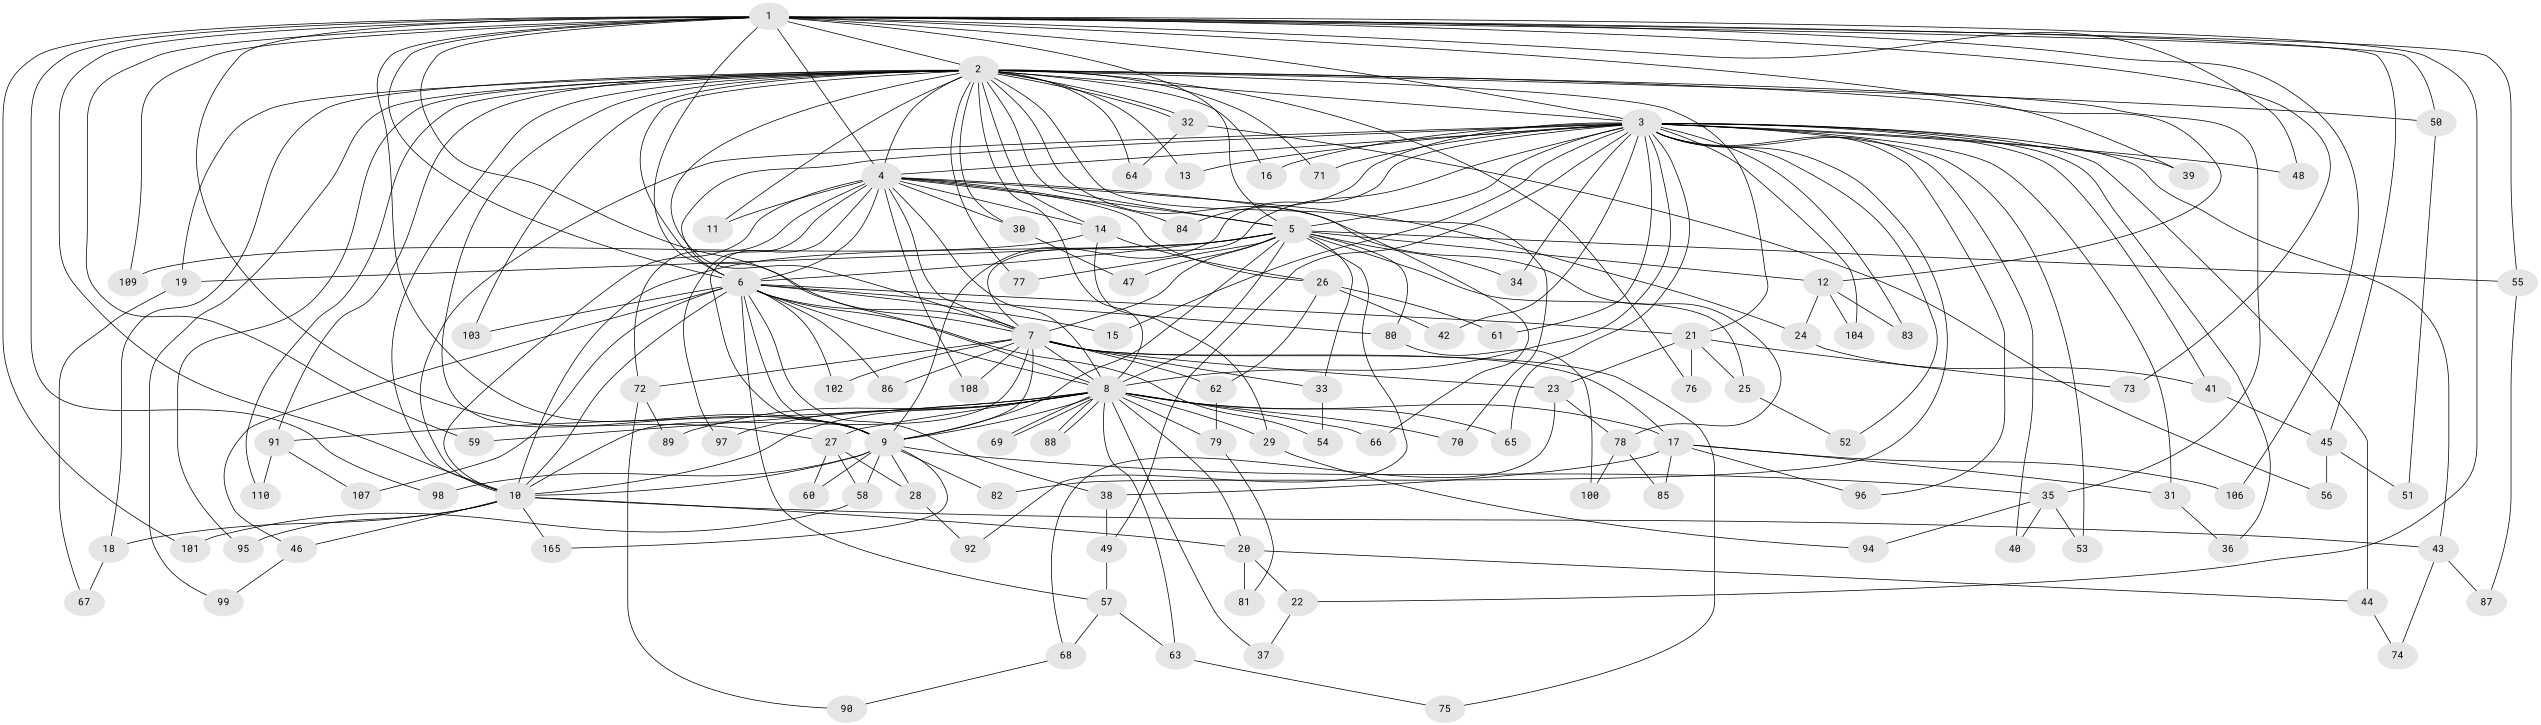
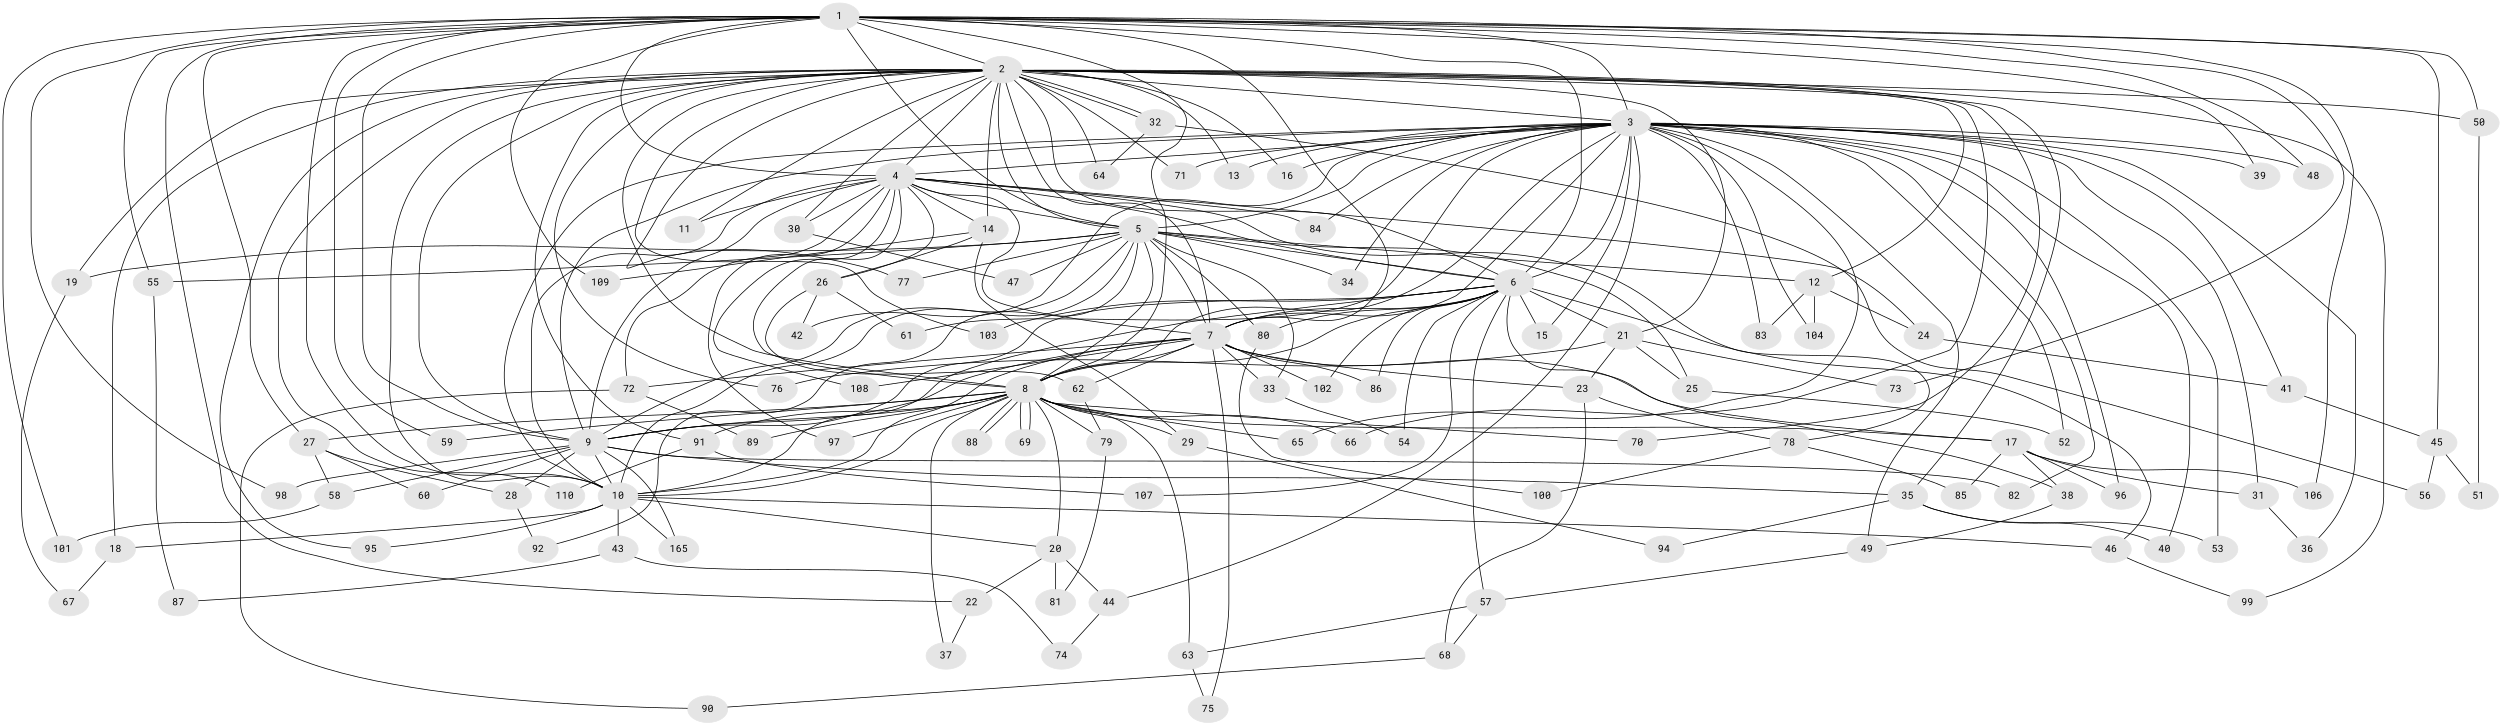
(2165, 191) -> none
